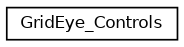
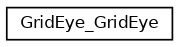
(92, 24) -> (90, 24)
